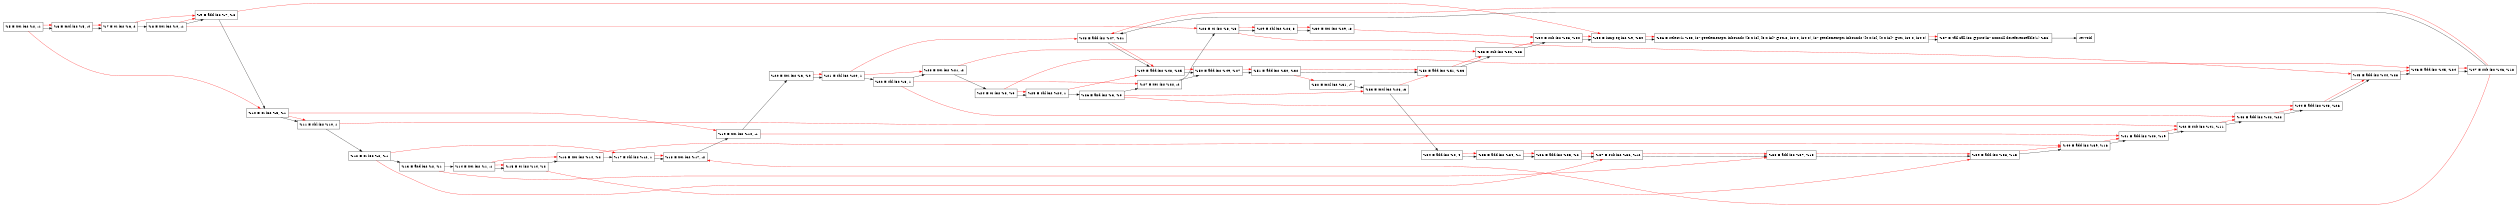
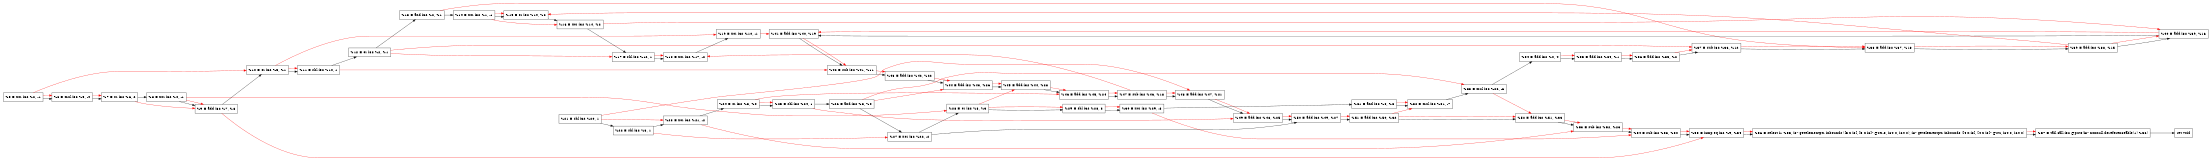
(791, 76) -> none
none -> (1374, 104)
(1564, 115) -> none
(1257, 195) -> (1310, 13)
